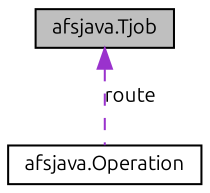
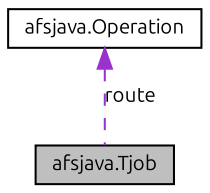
(105, 107) -> (105, 107)
